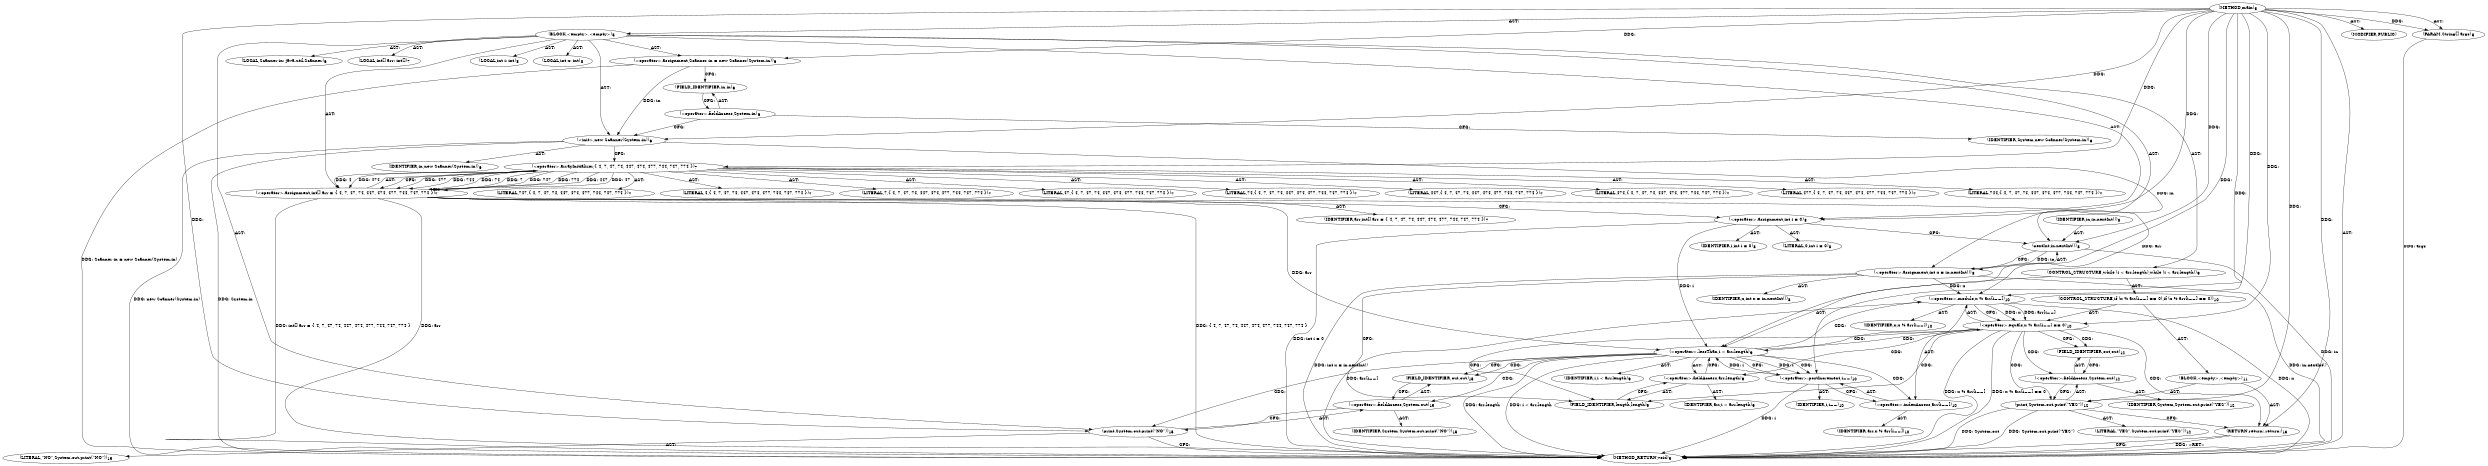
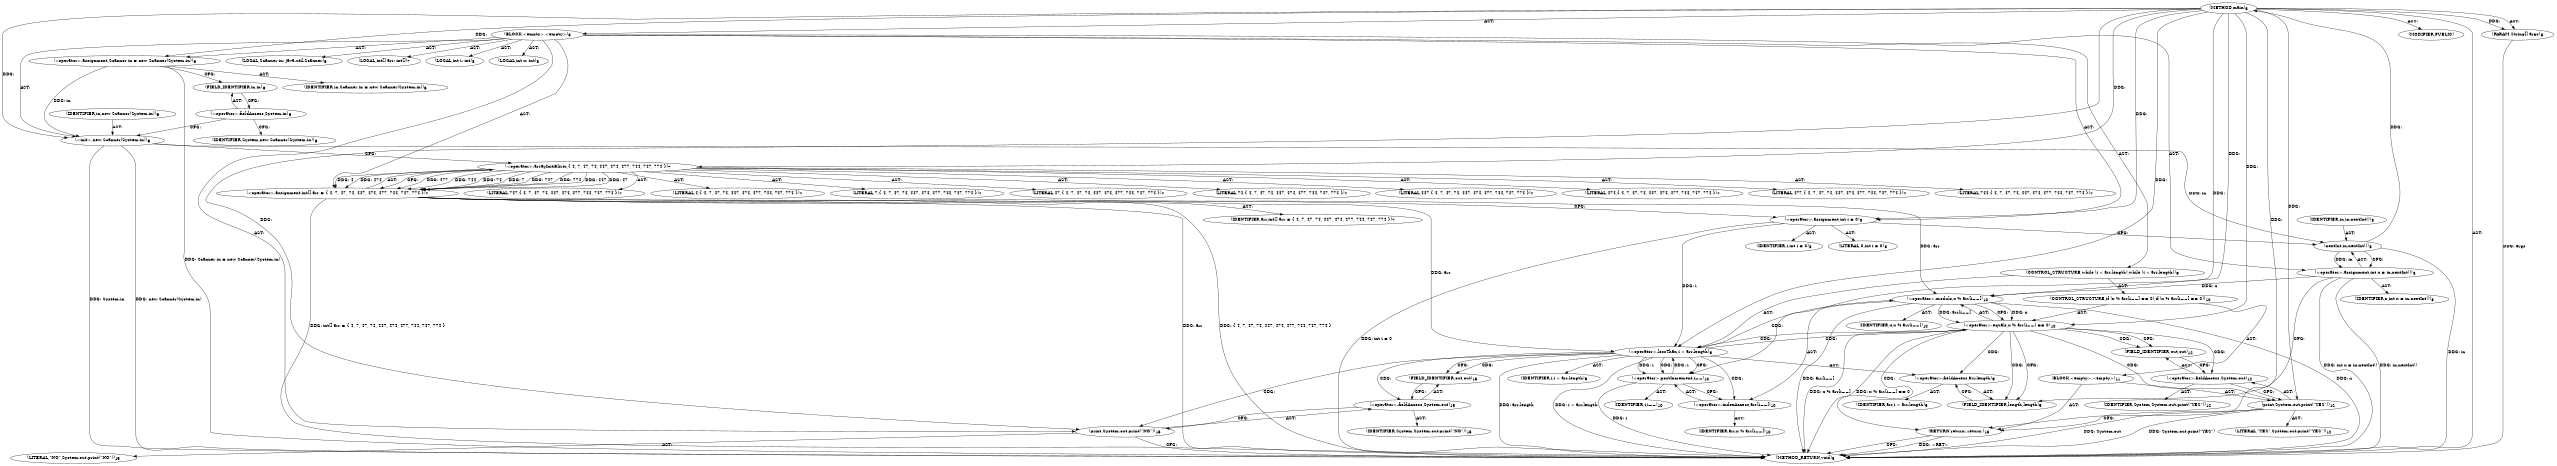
none -> (365, 88)
(527, 153) -> (113, 126)
(2209, 167) -> (2390, 86)
(1707, 367) -> none
